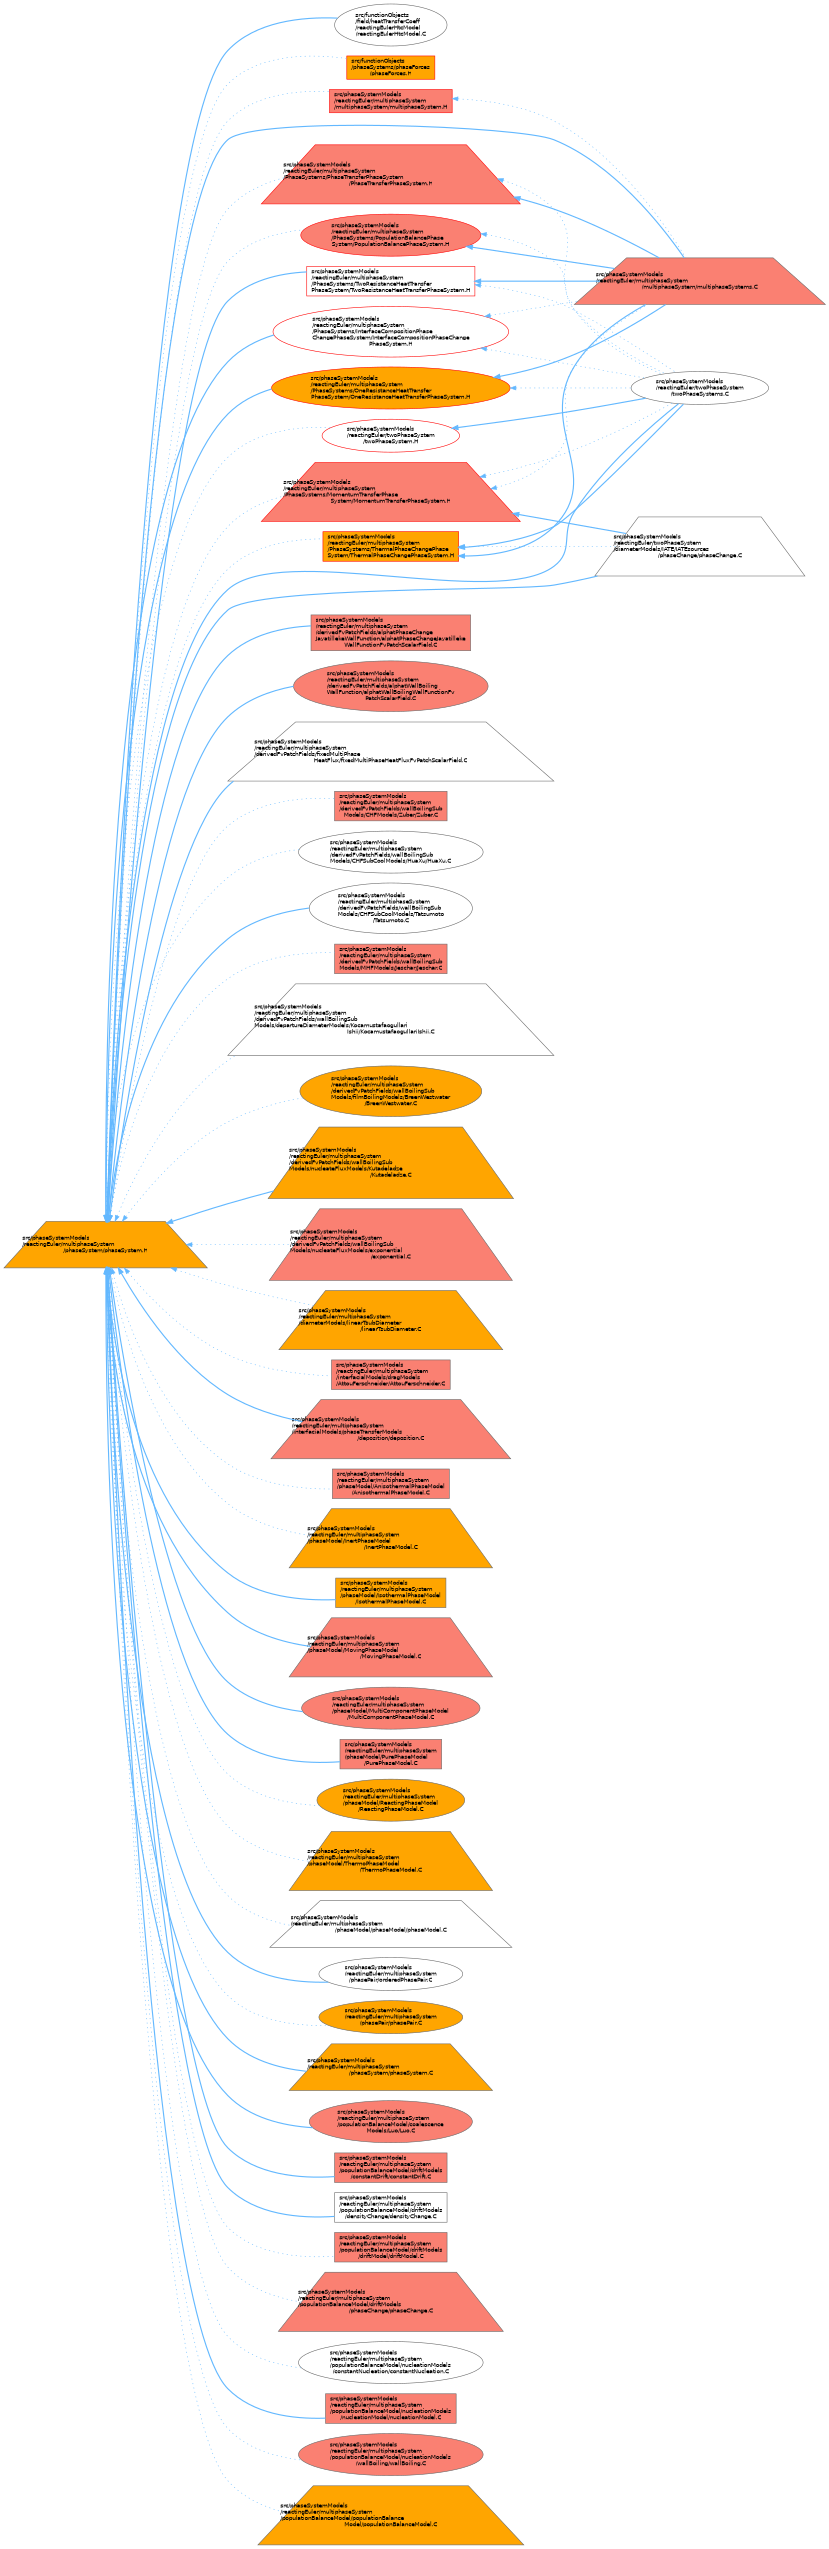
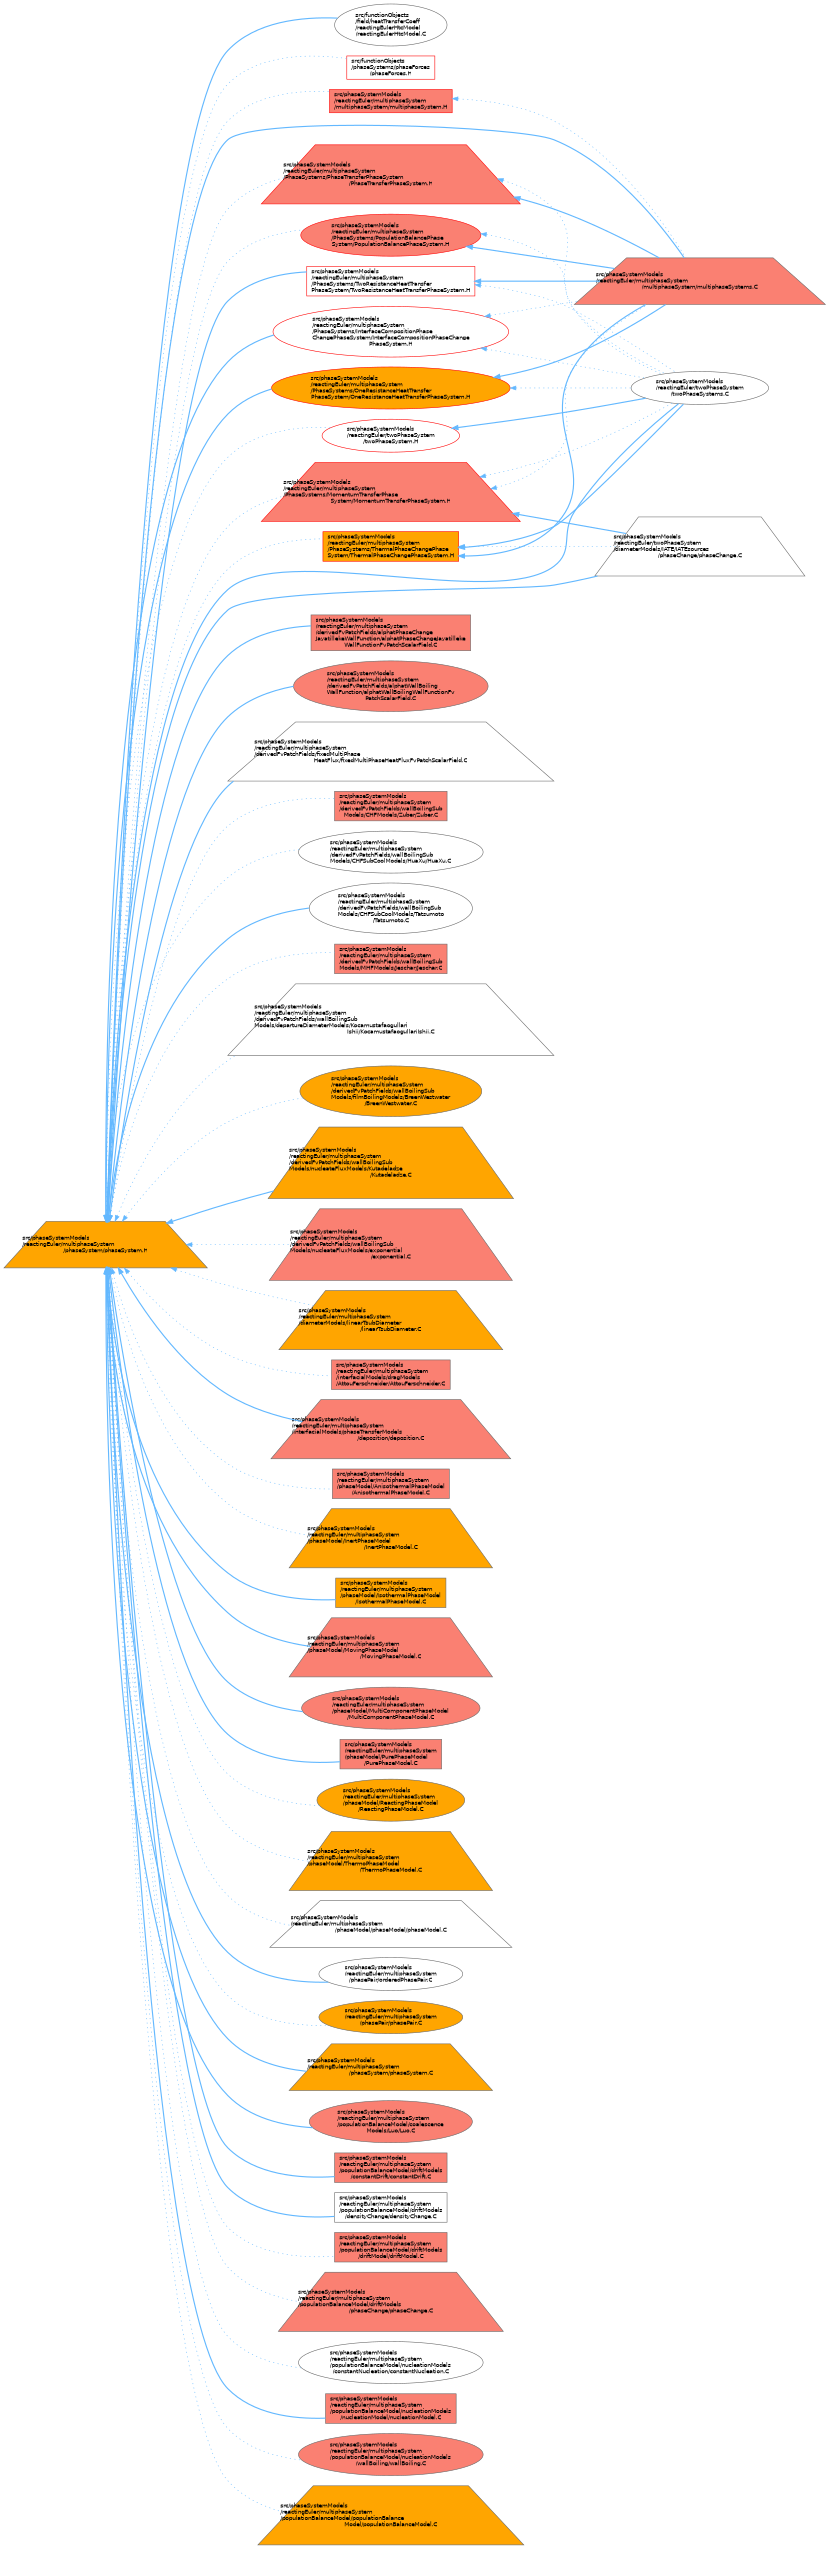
(391, 68) -> (391, 68)
